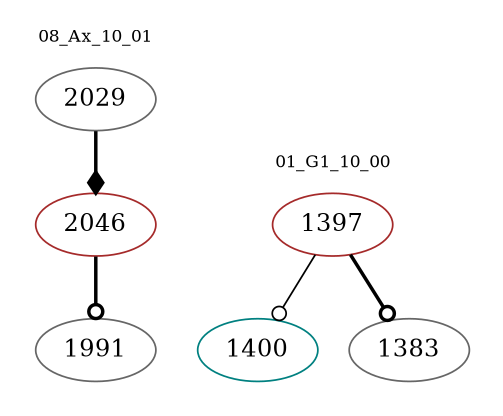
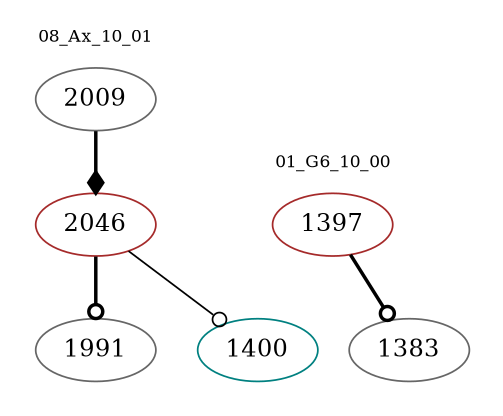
(96, 99) -> (96, 99)
(334, 163) -> (334, 163)
(299, 281) -> (158, 273)
